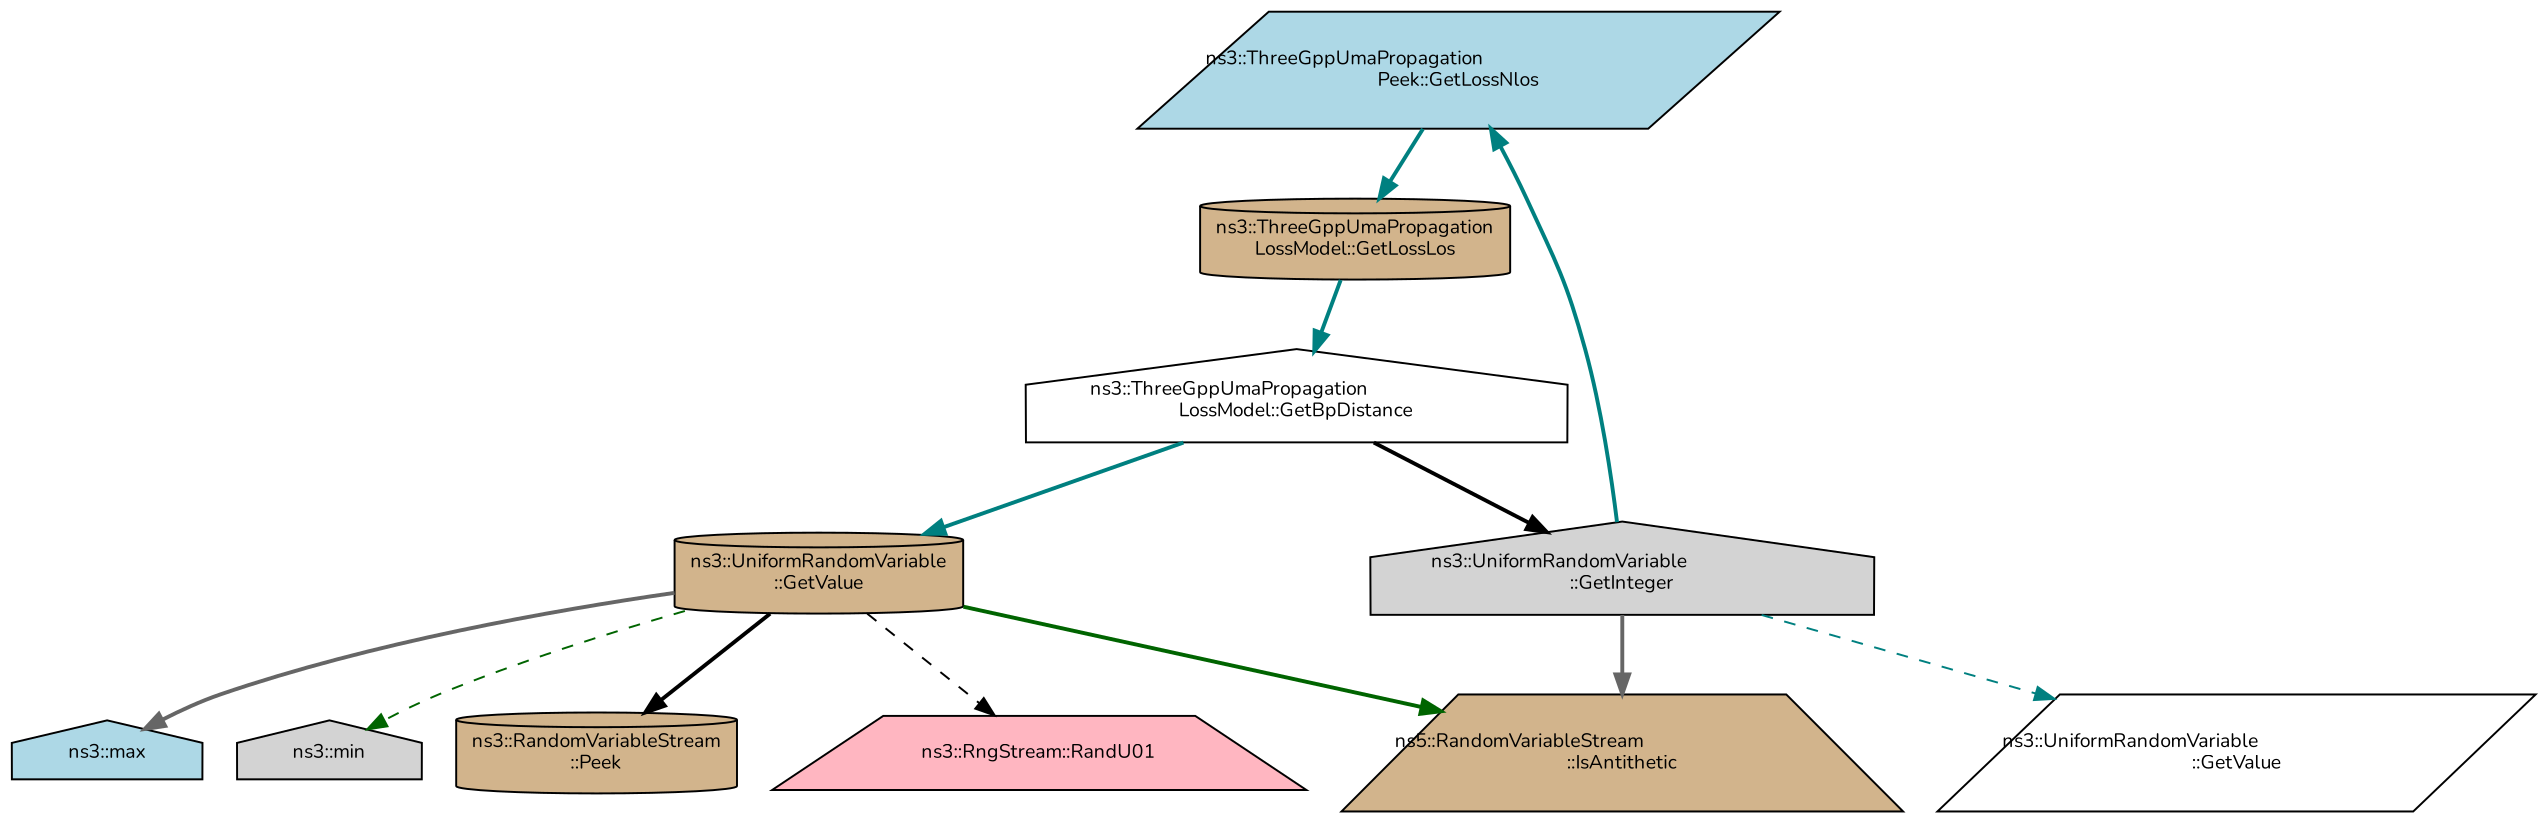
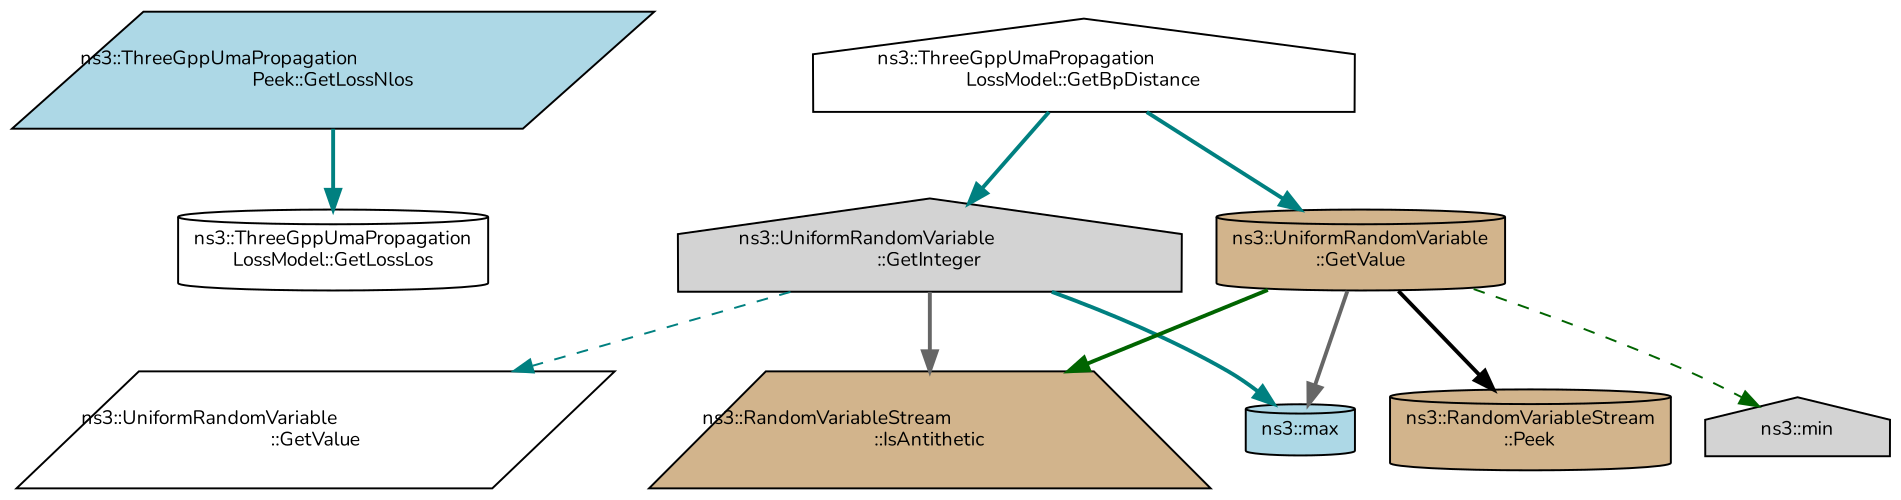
(1355, 239) -> (333, 250)
(1331, 306) -> none
(1579, 328) -> (1142, 328)
(1452, 483) -> (1016, 150)
(107, 753) -> (1300, 430)
(1039, 753) -> none
(1622, 753) -> (930, 430)
